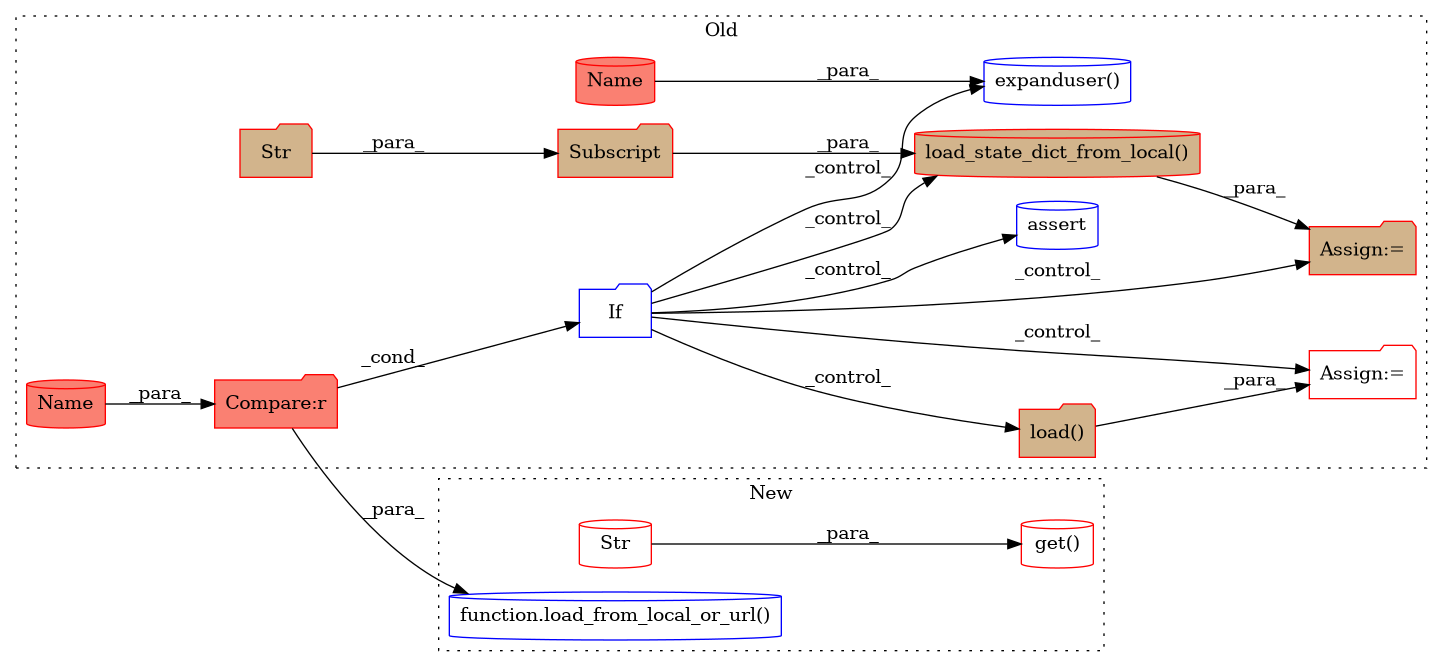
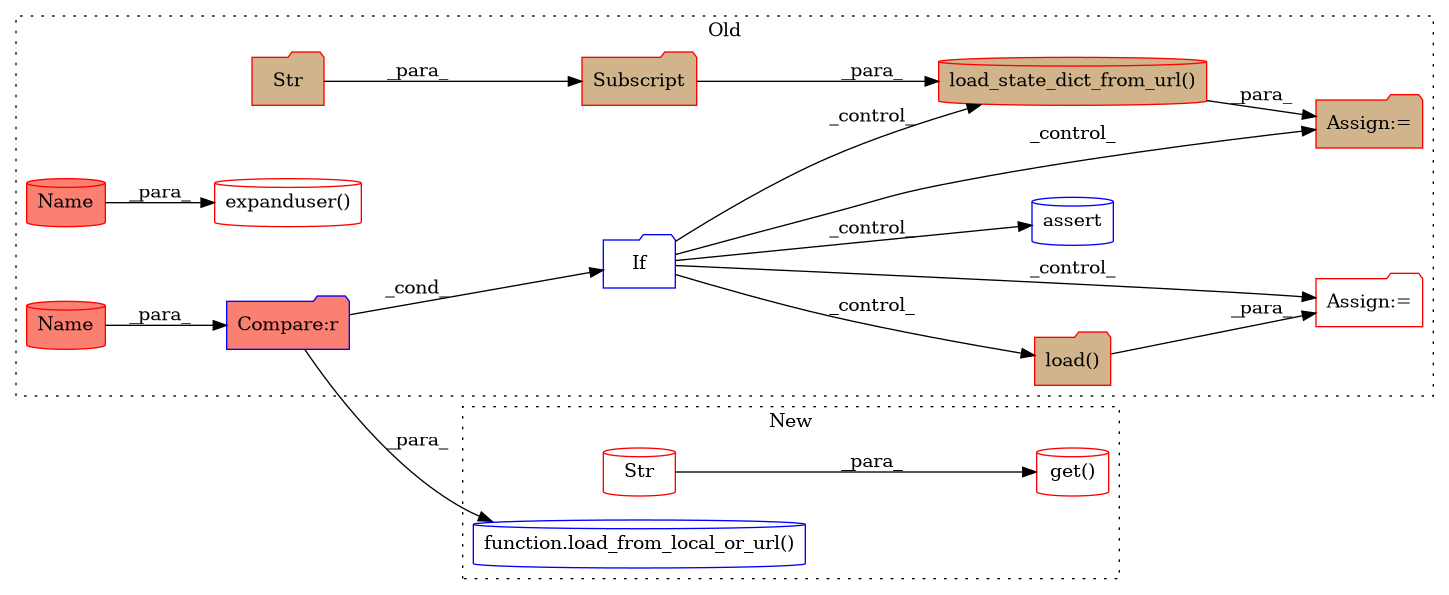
(1057, 81) -> (288, 203)
(1057, 153) -> (1073, 81)
(828, 202) -> none
(276, 404) -> (288, 325)
